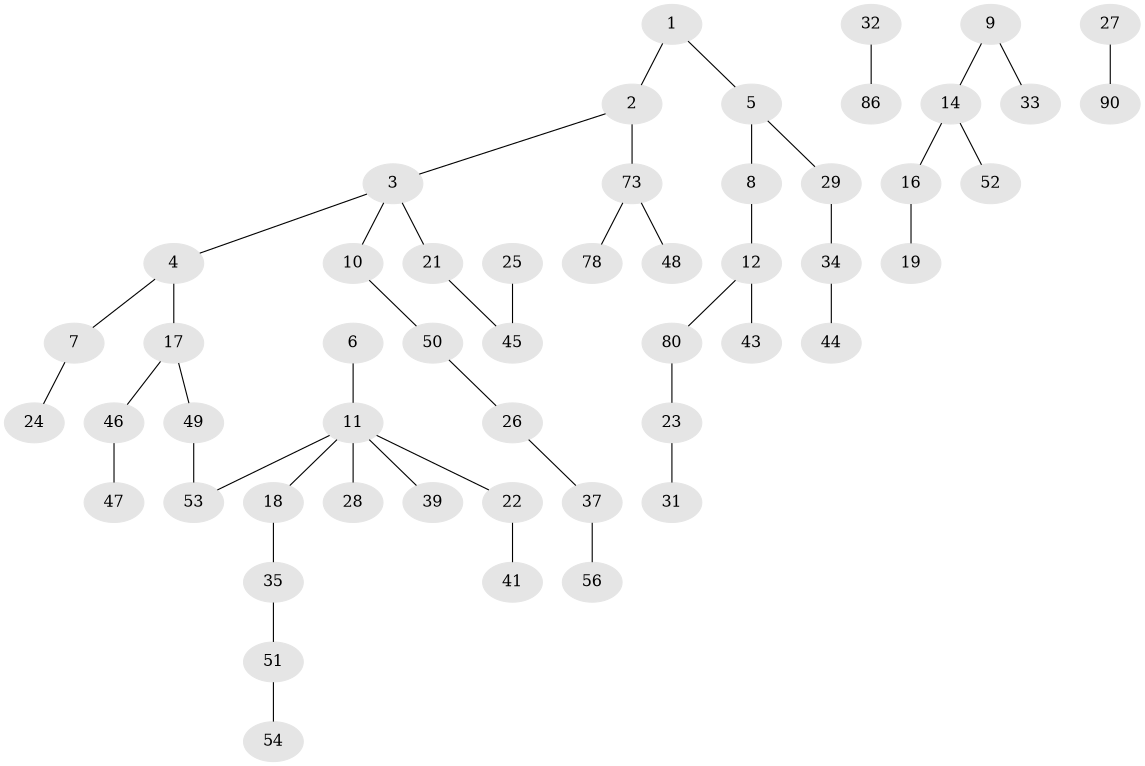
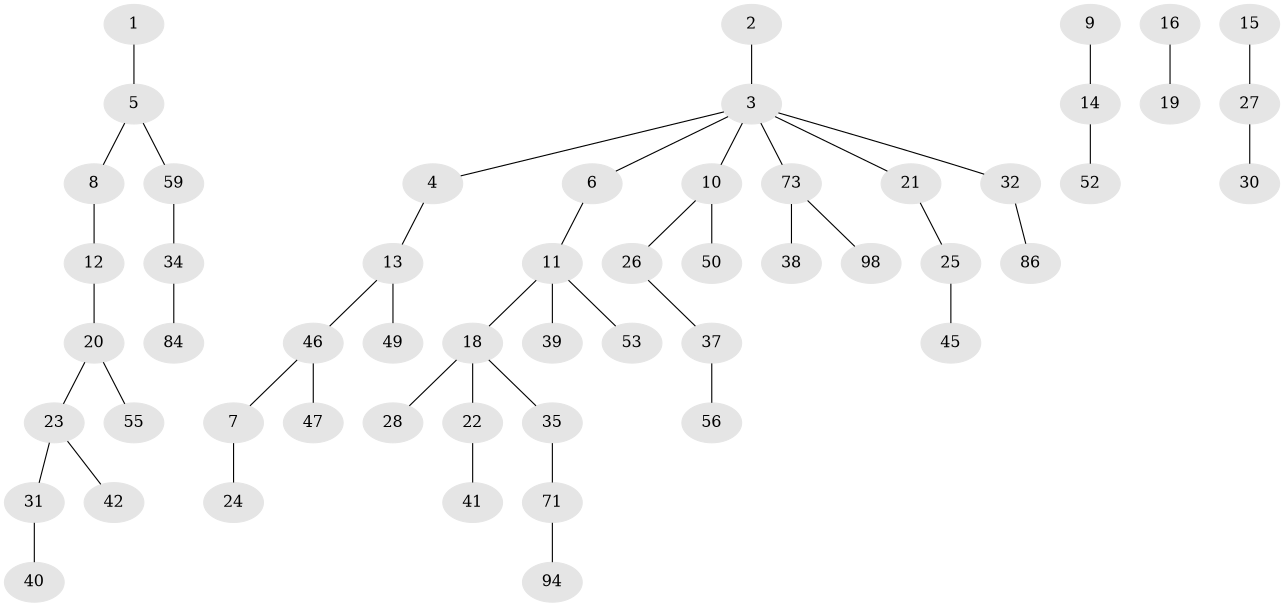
none -> (1250, 24)
(652, 64) -> none
(1031, 104) -> none
(1110, 104) -> (1250, 184)
none -> (881, 143)
(632, 144) -> (772, 144)
none -> (672, 144)
(931, 144) -> none
(831, 184) -> (174, 184)
(592, 263) -> (791, 263)
(672, 263) -> (871, 263)
(124, 303) -> (274, 383)
(473, 303) -> (931, 224)
(174, 343) -> (393, 263)
(672, 343) -> (94, 343)
(752, 343) -> none
(831, 343) -> (174, 343)
(473, 383) -> (672, 223)
none -> (134, 423)
(194, 463) -> none
(353, 463) -> (433, 383)
(433, 463) -> (473, 383)
none -> (114, 503)
none -> (34, 582)
(273, 662) -> (552, 503)
(273, 742) -> (552, 582)
